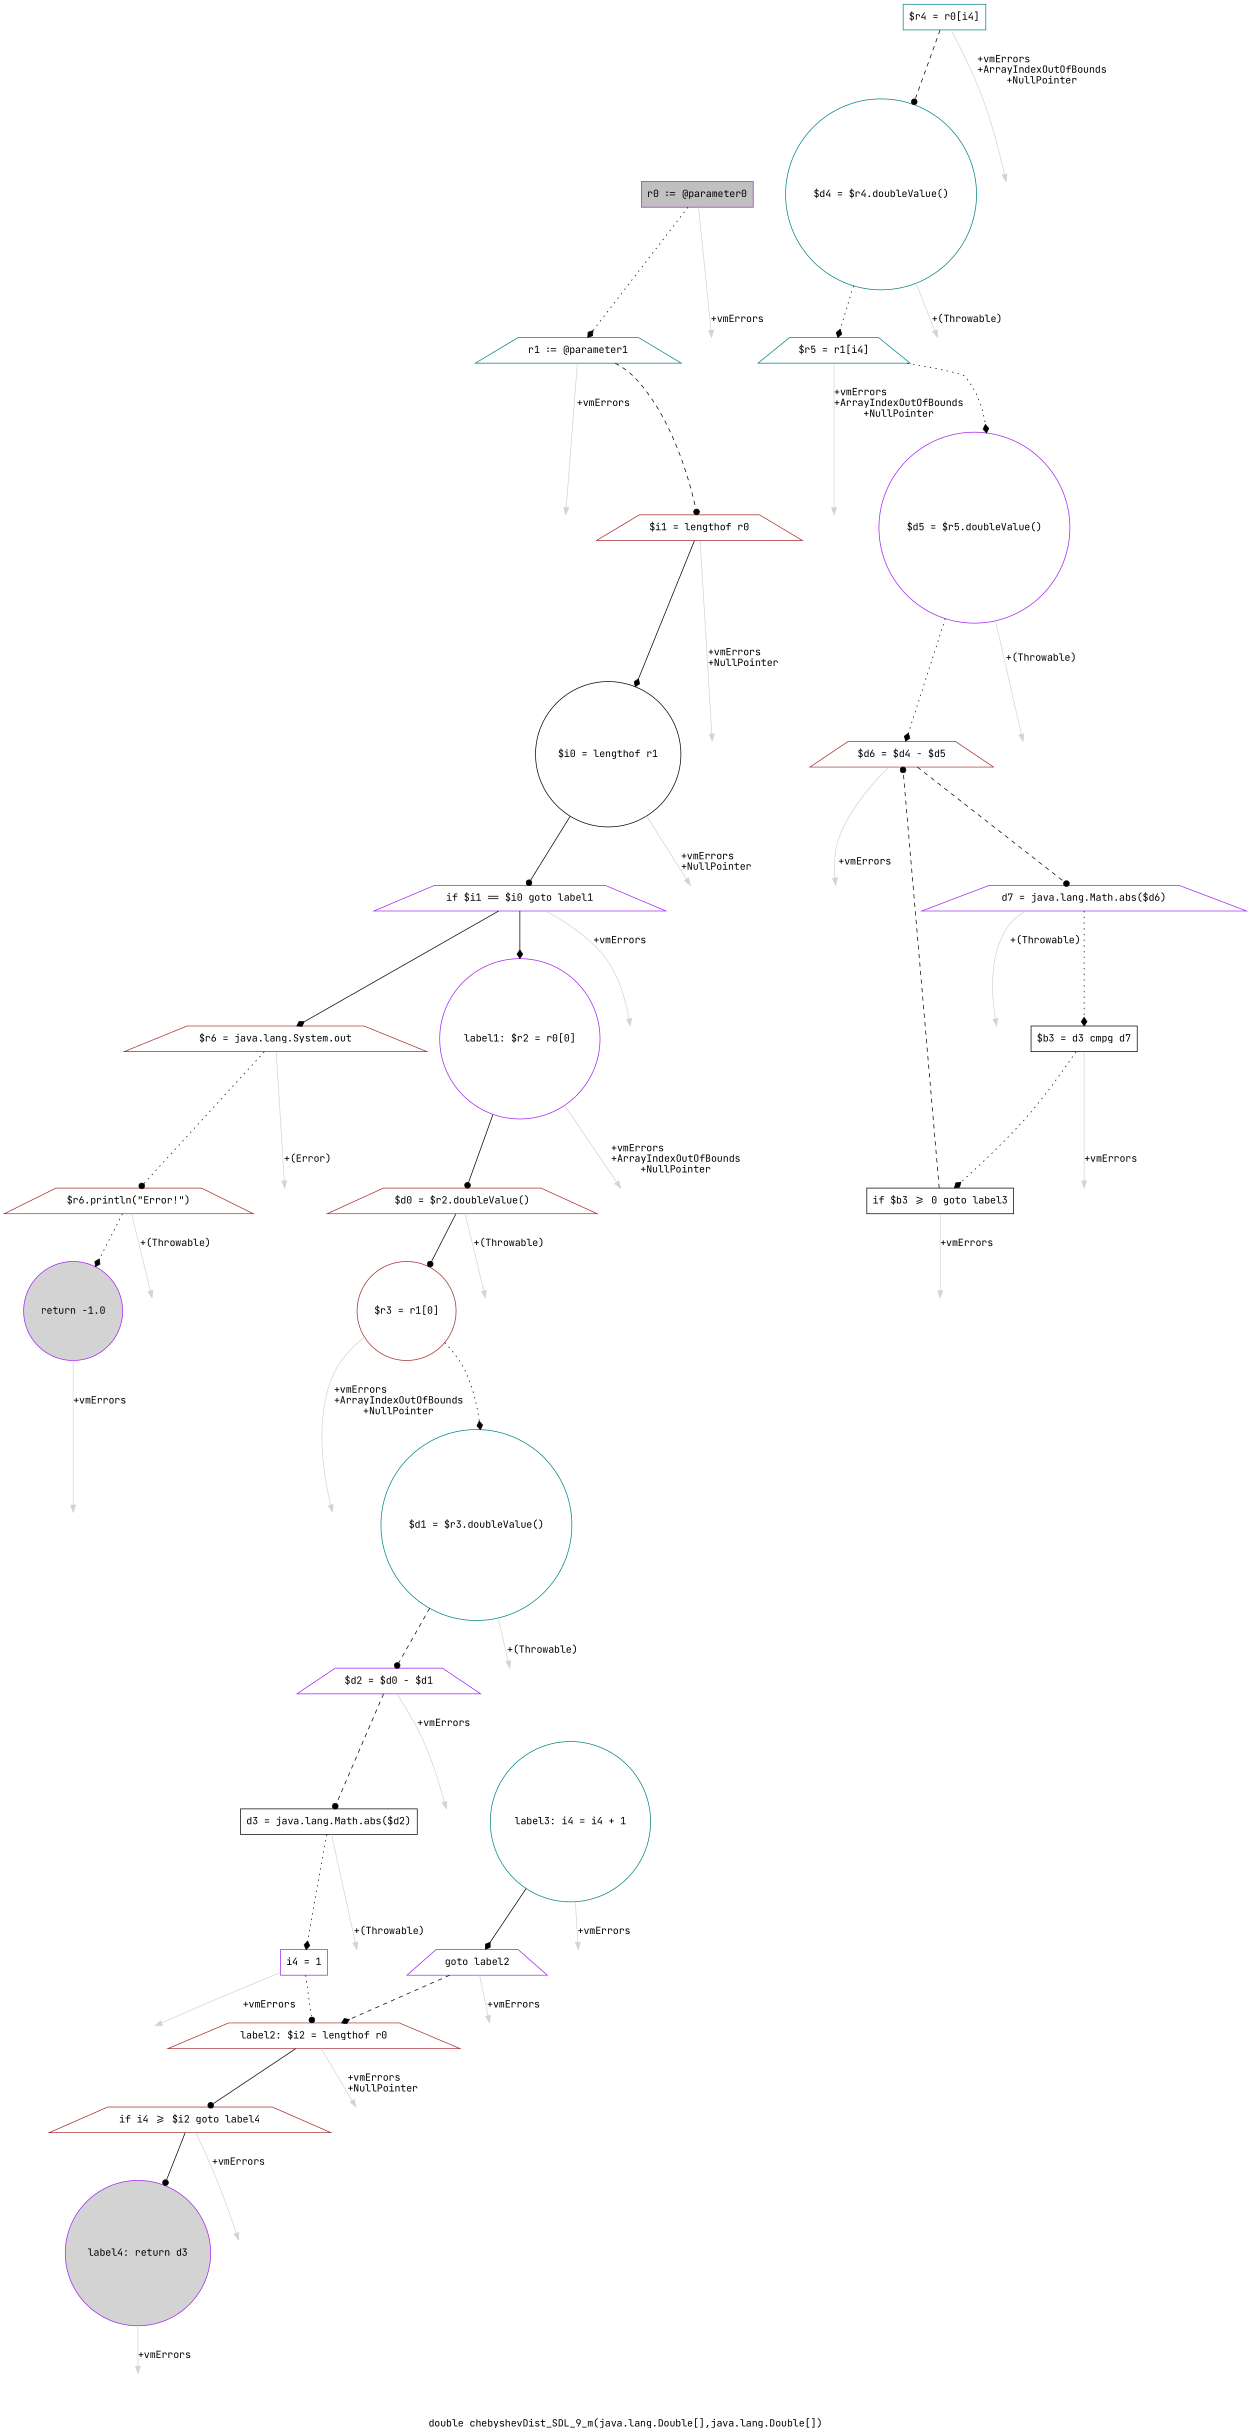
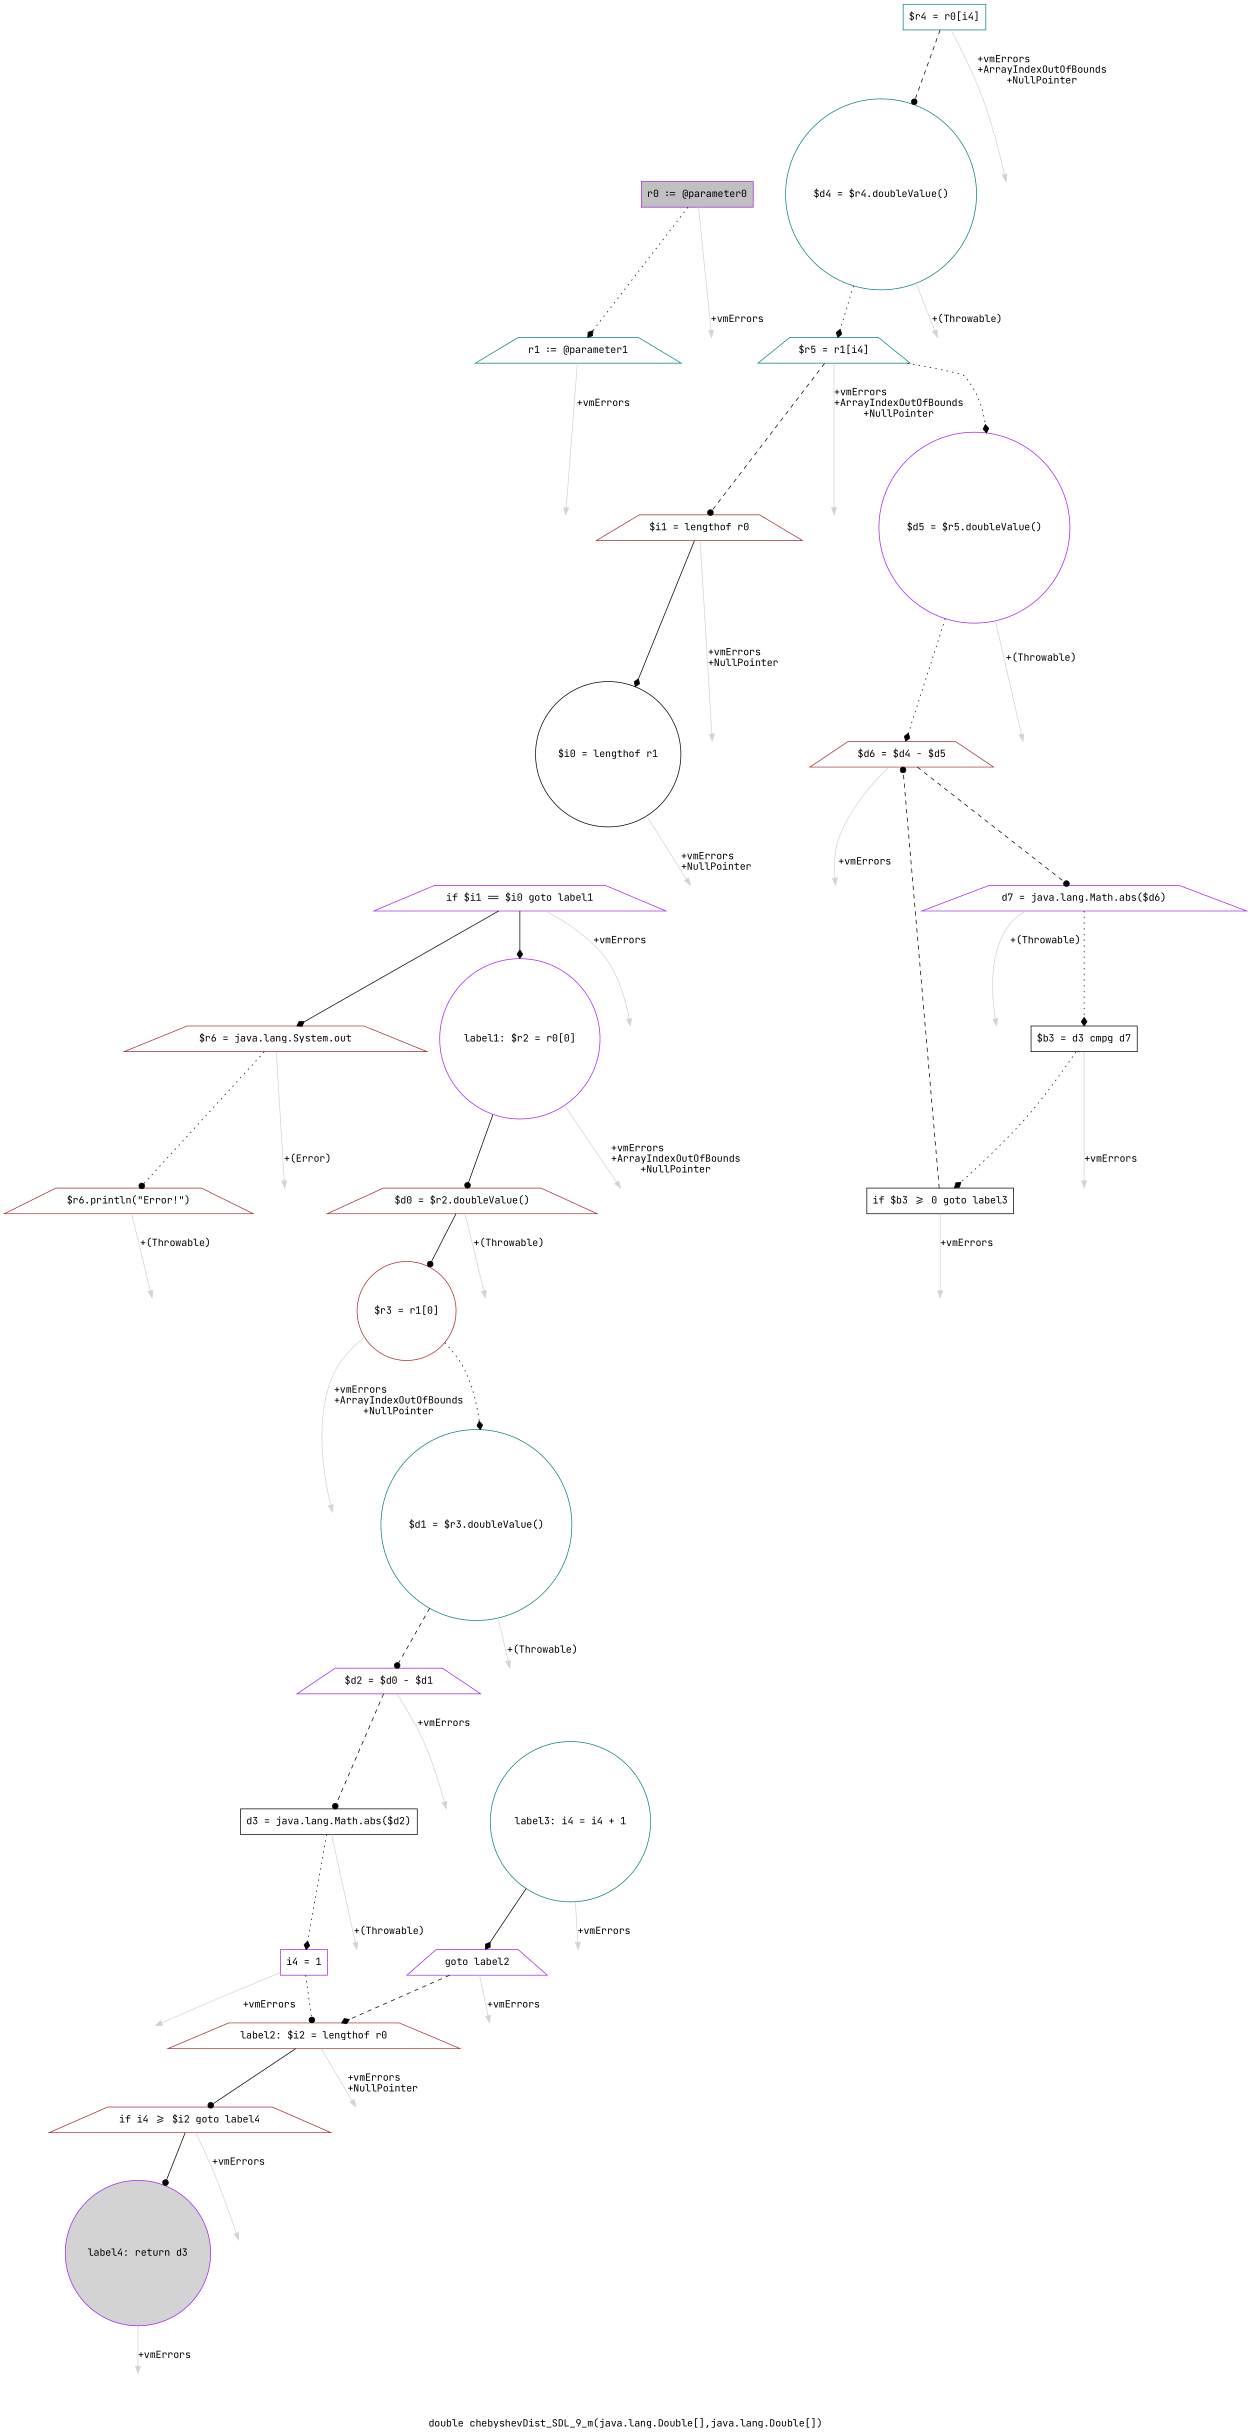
(669, 428) -> (768, 437)
(550, 848) -> none
(73, 1311) -> none
